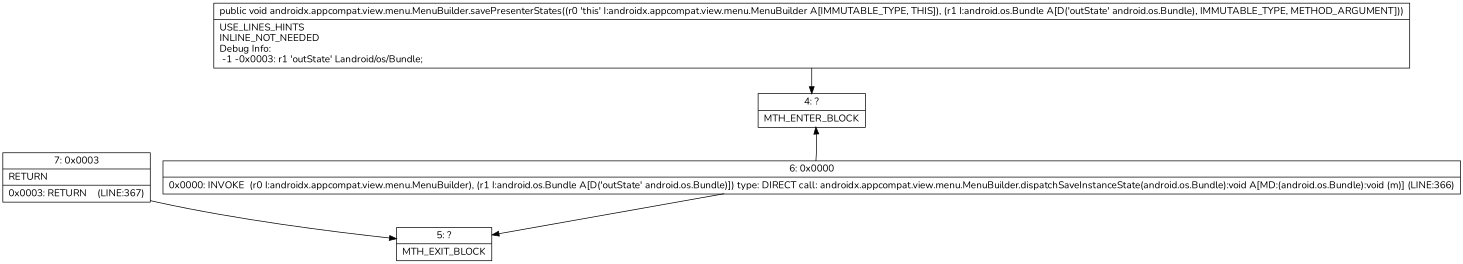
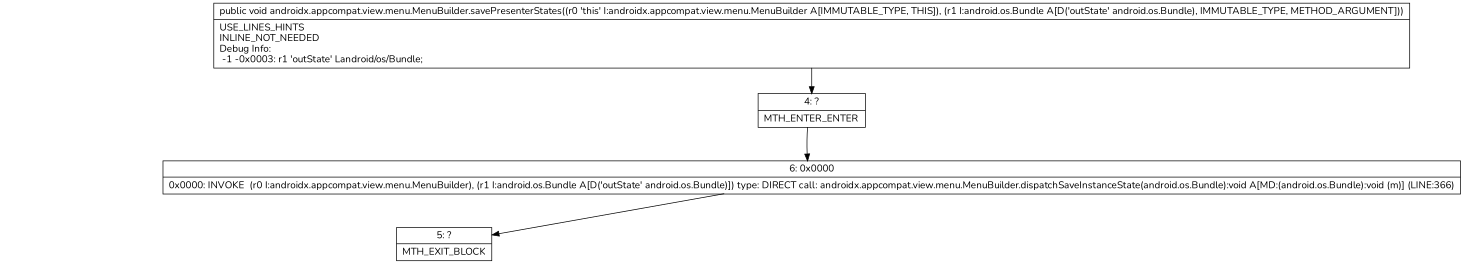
(812, 119) -> (811, 119)
(816, 148) -> (807, 140)
(77, 177) -> none
